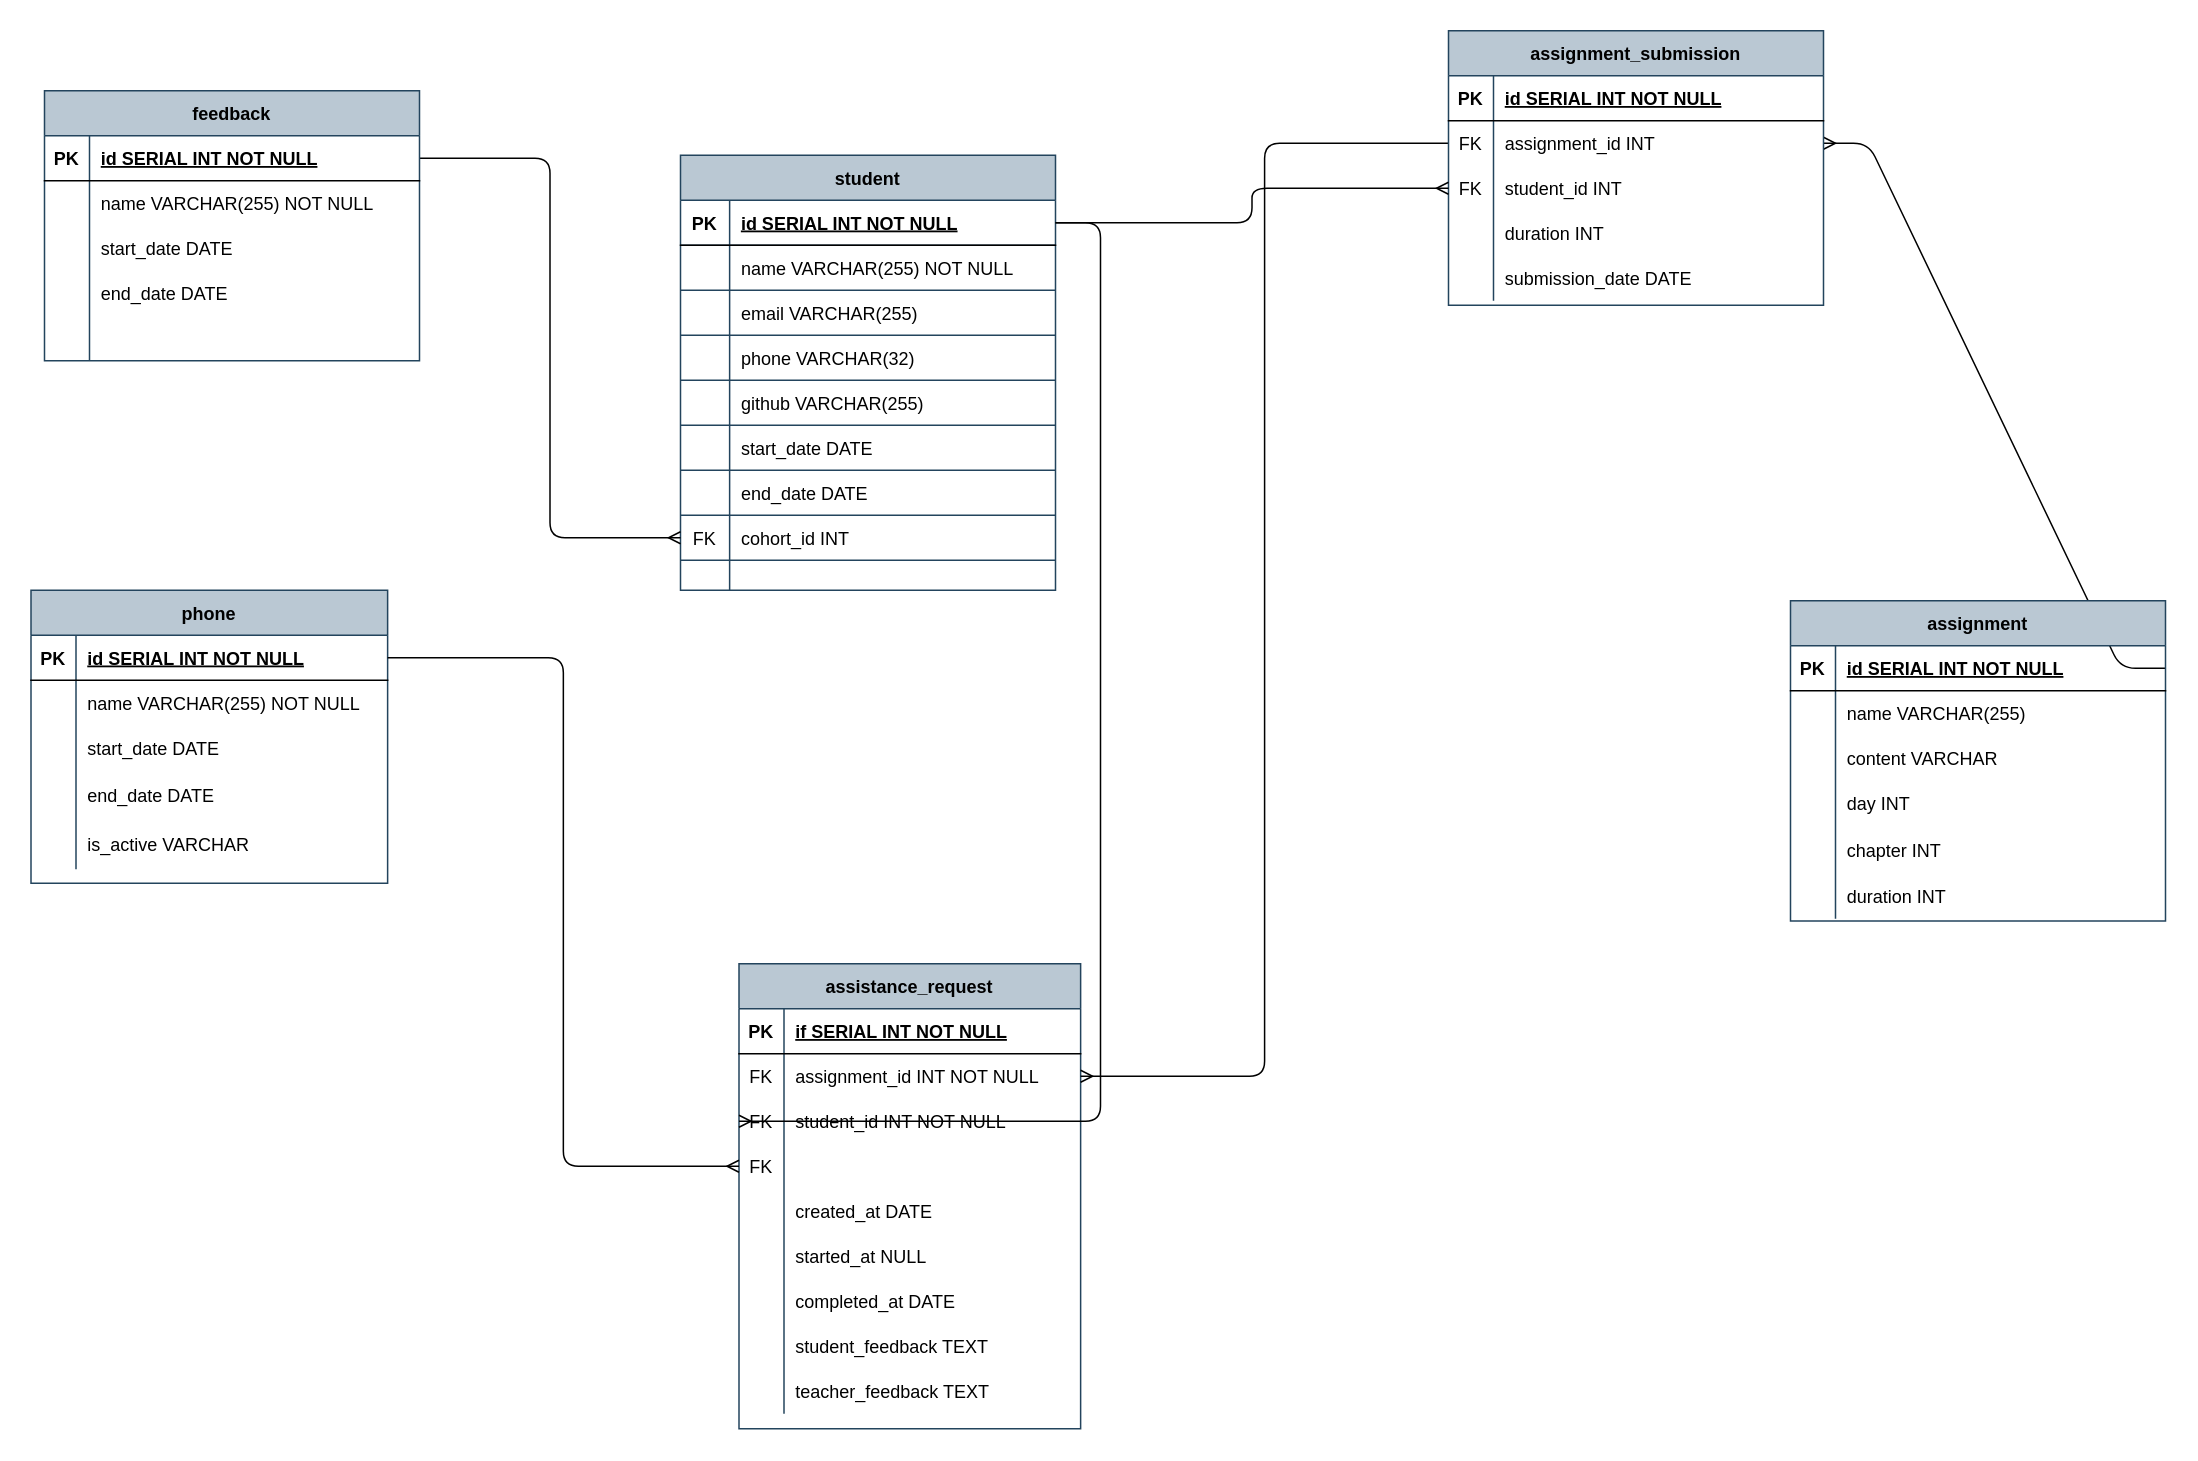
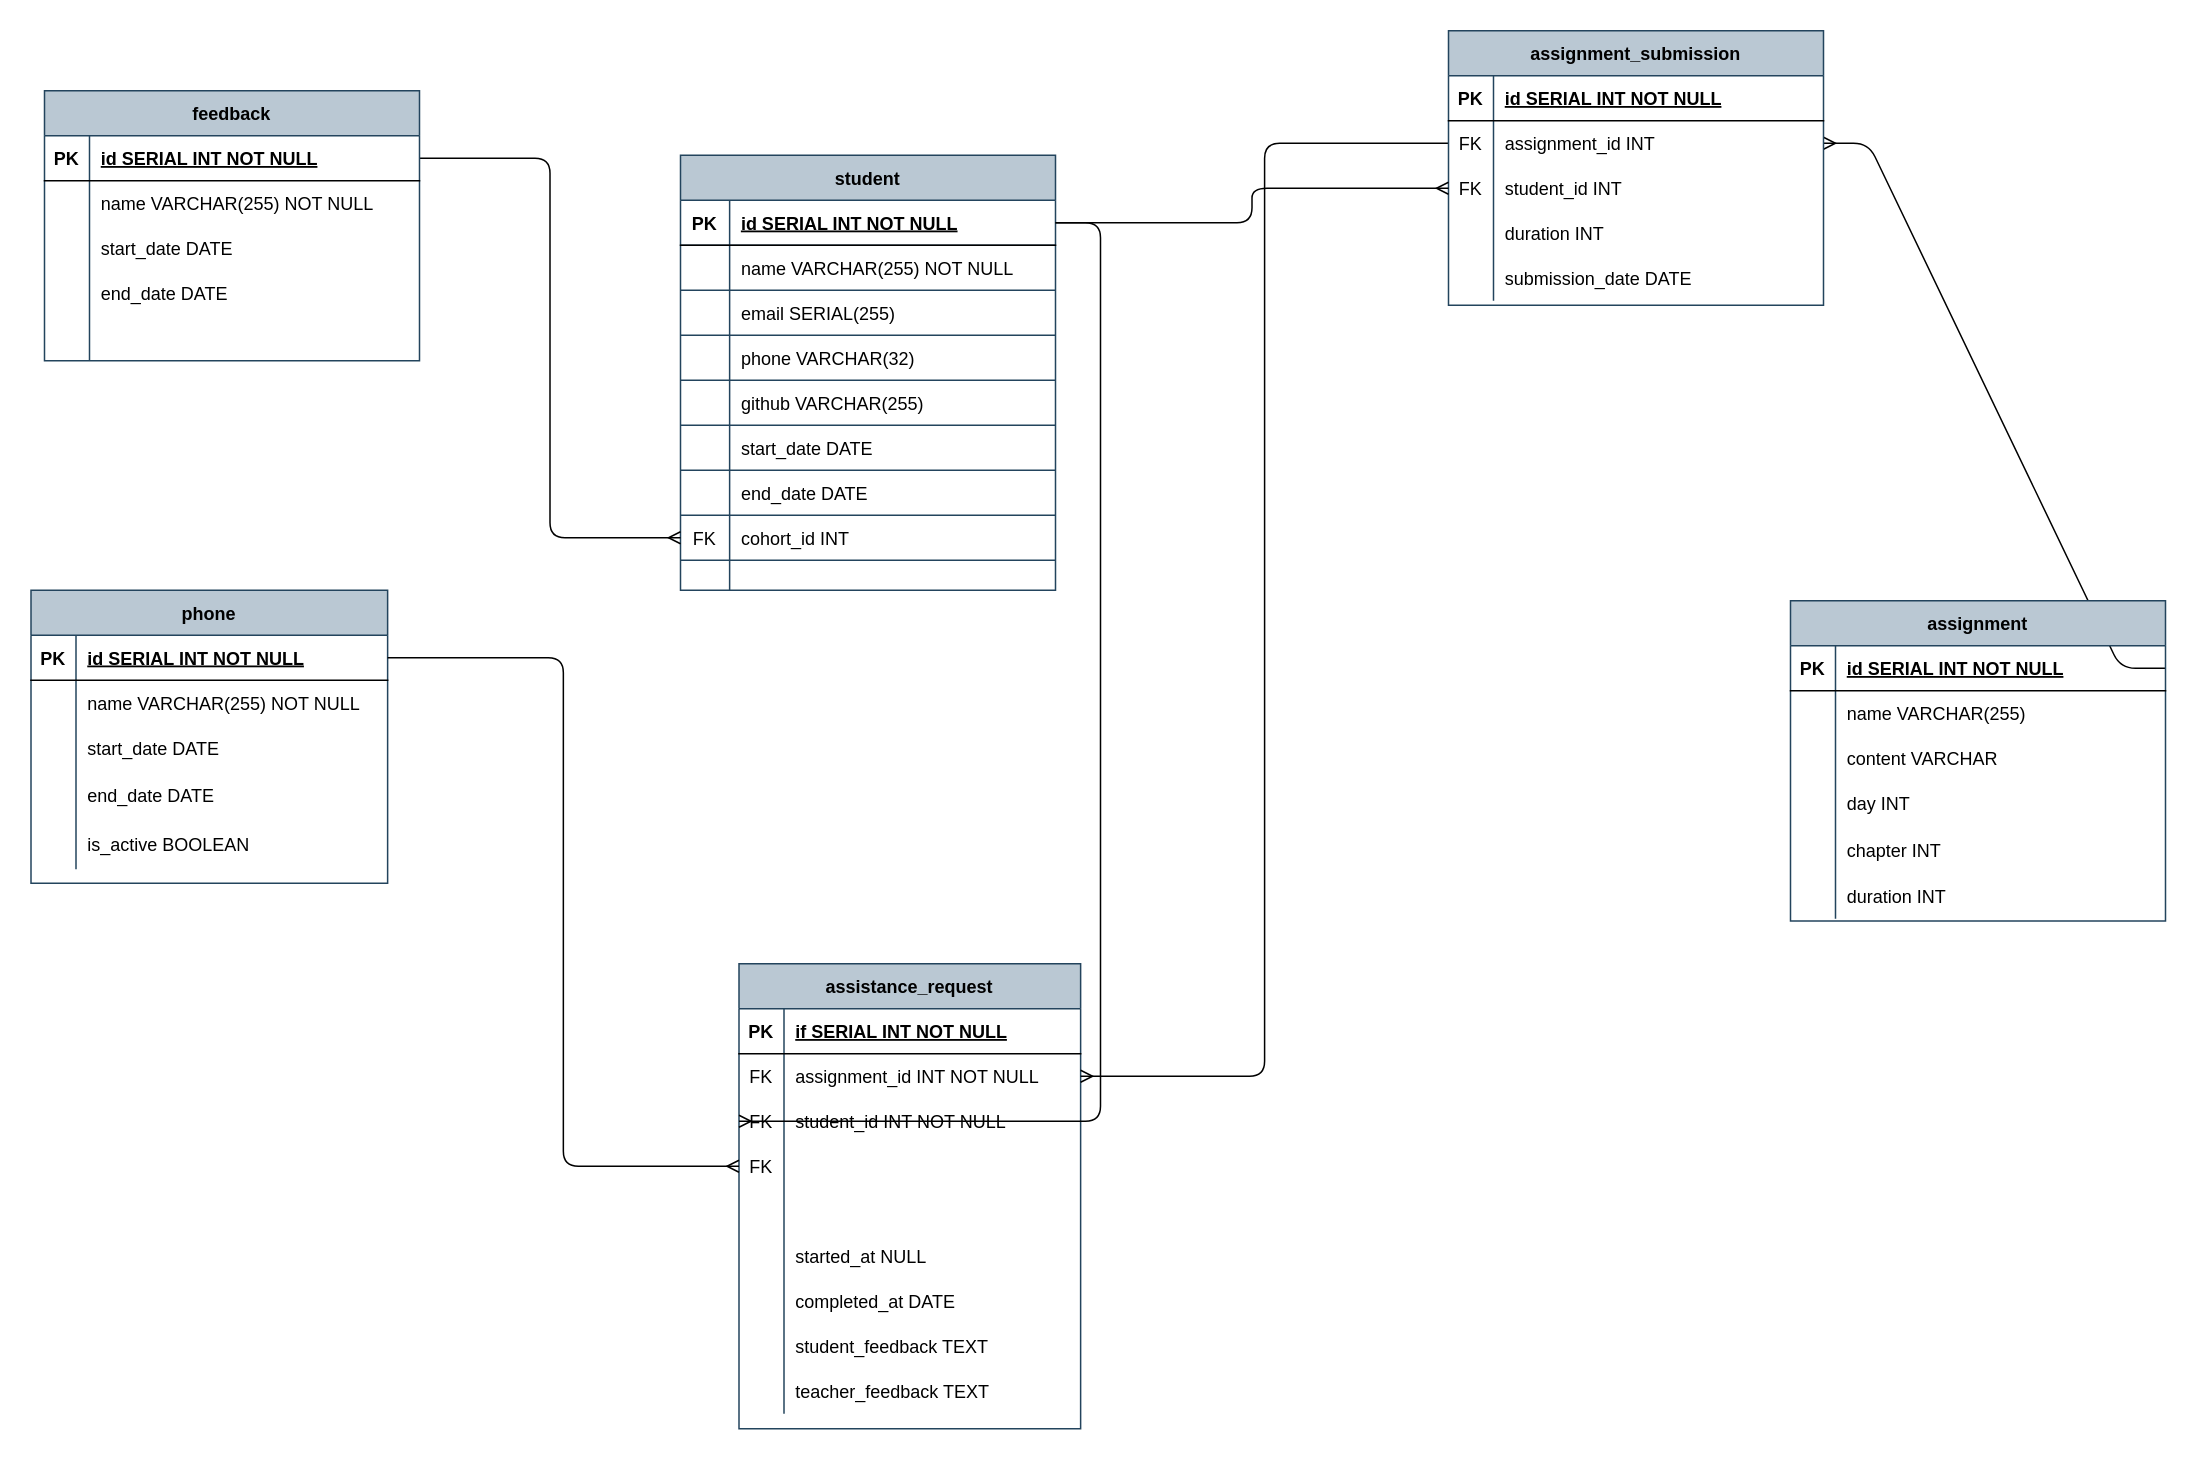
(824, 314) -> (819, 314)
(166, 845) -> (166, 845)
(932, 1211) -> none
